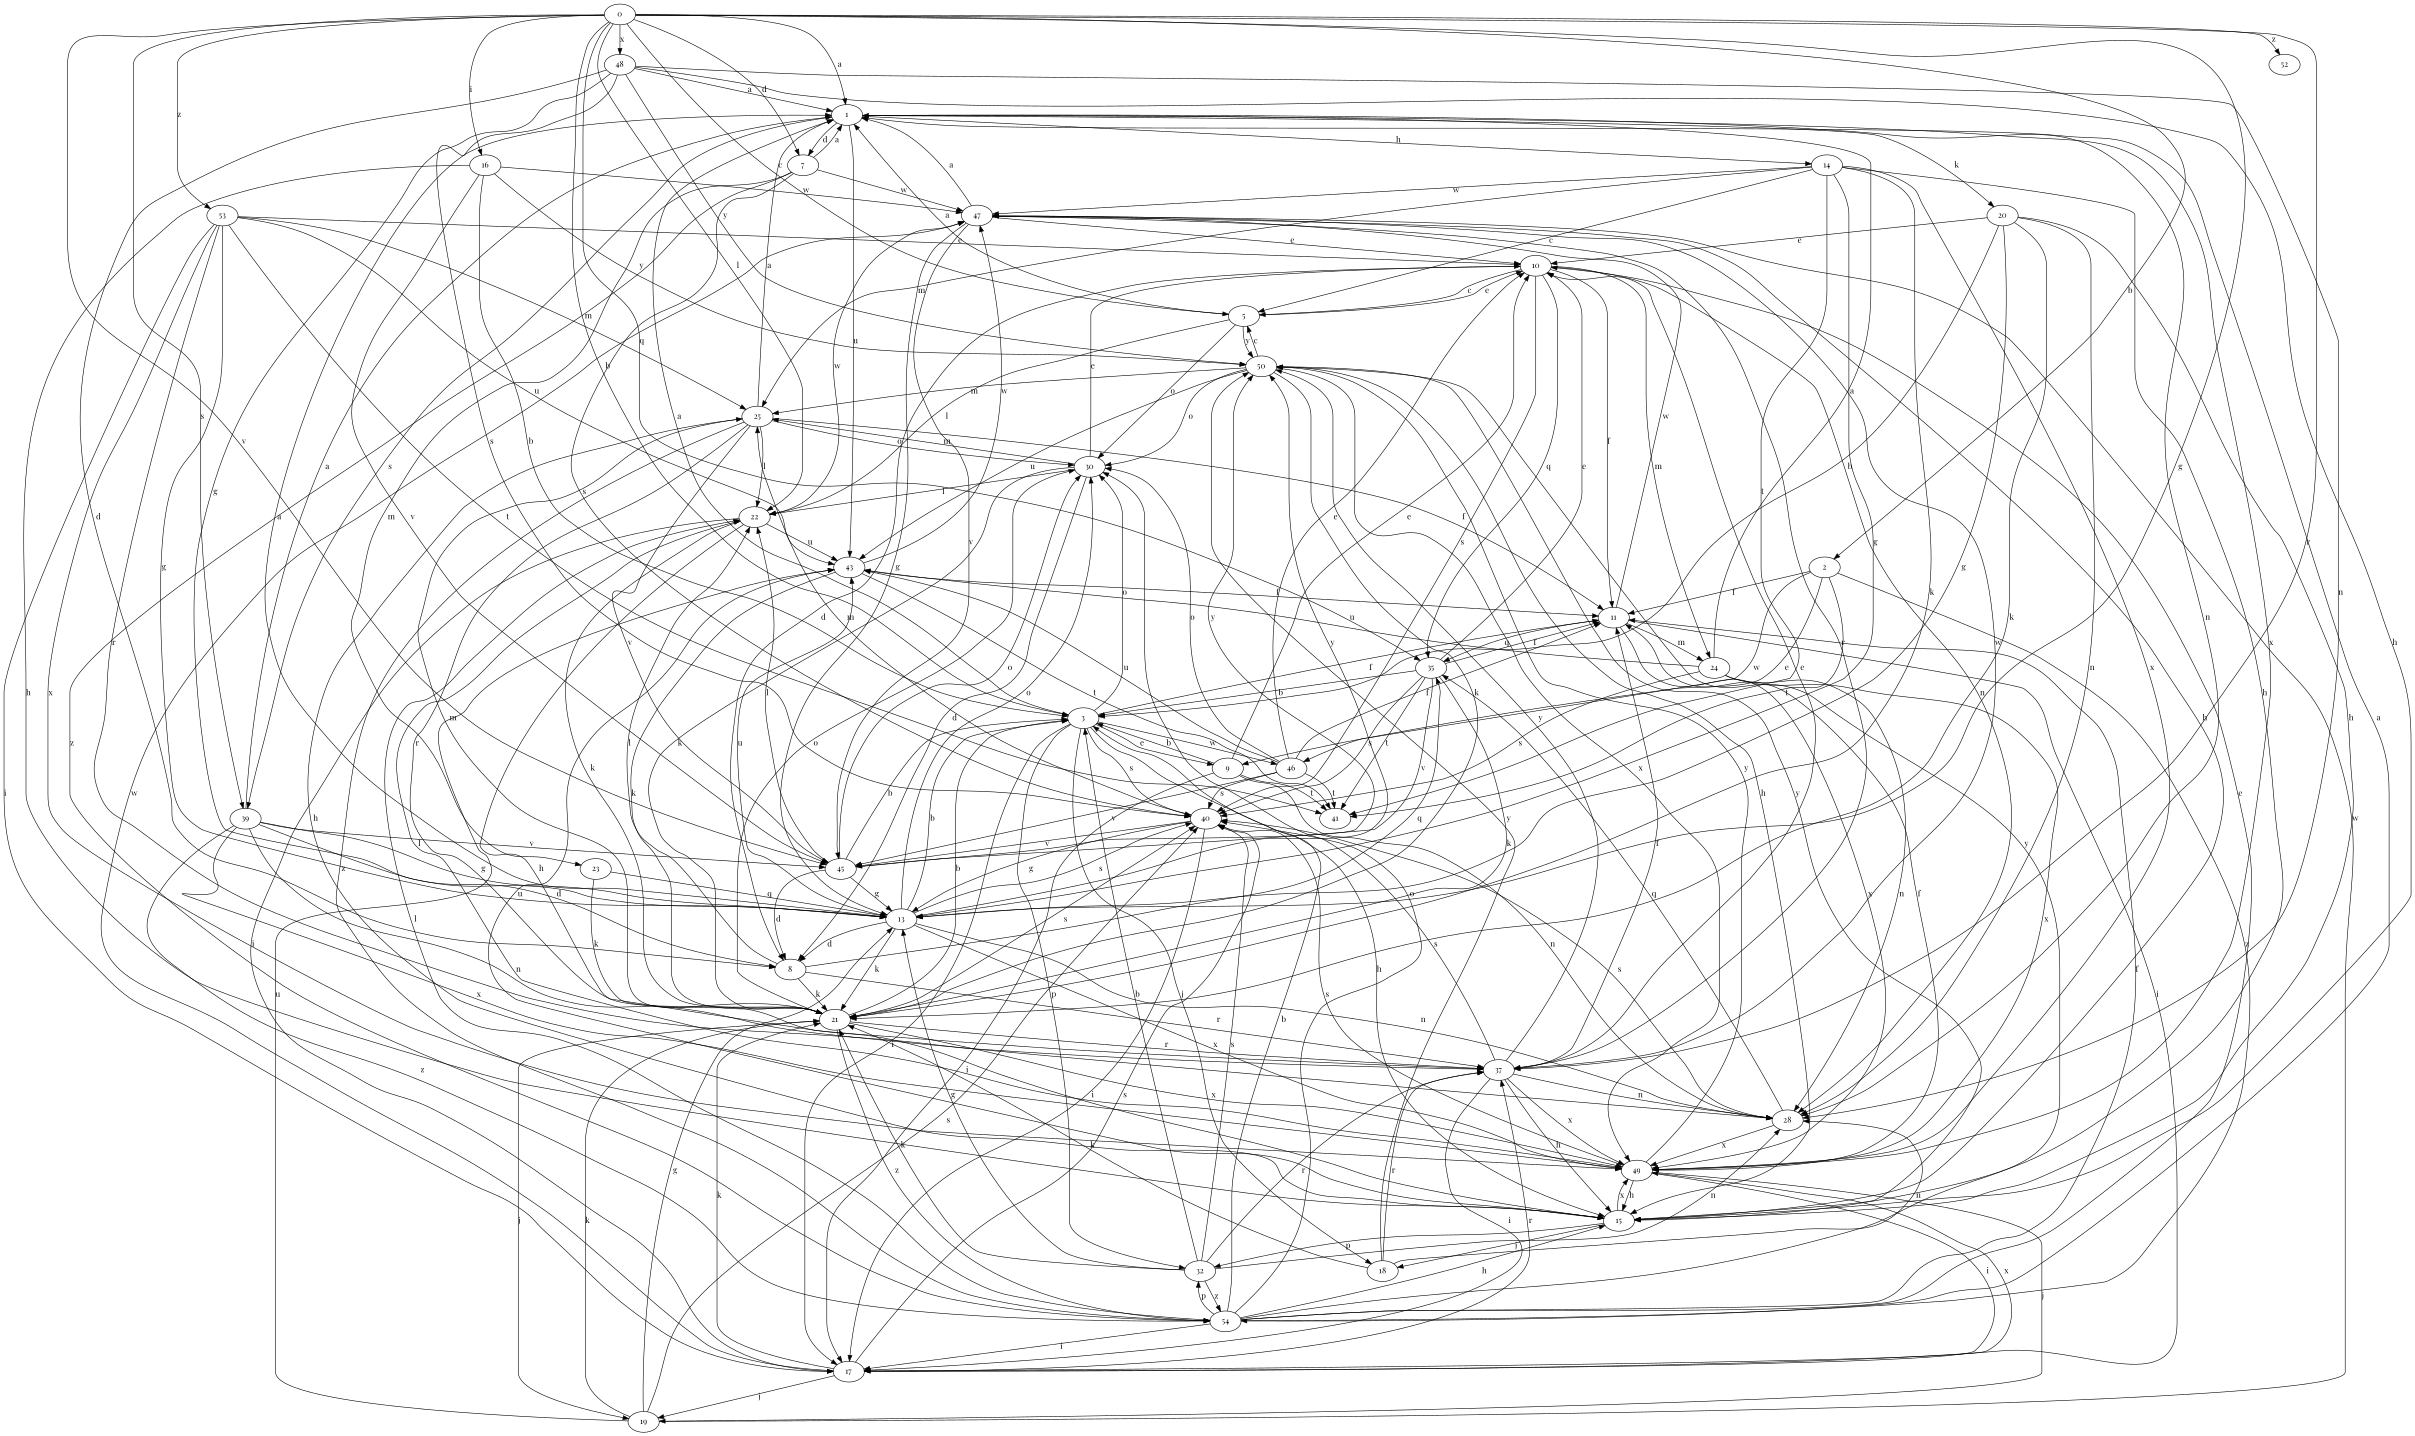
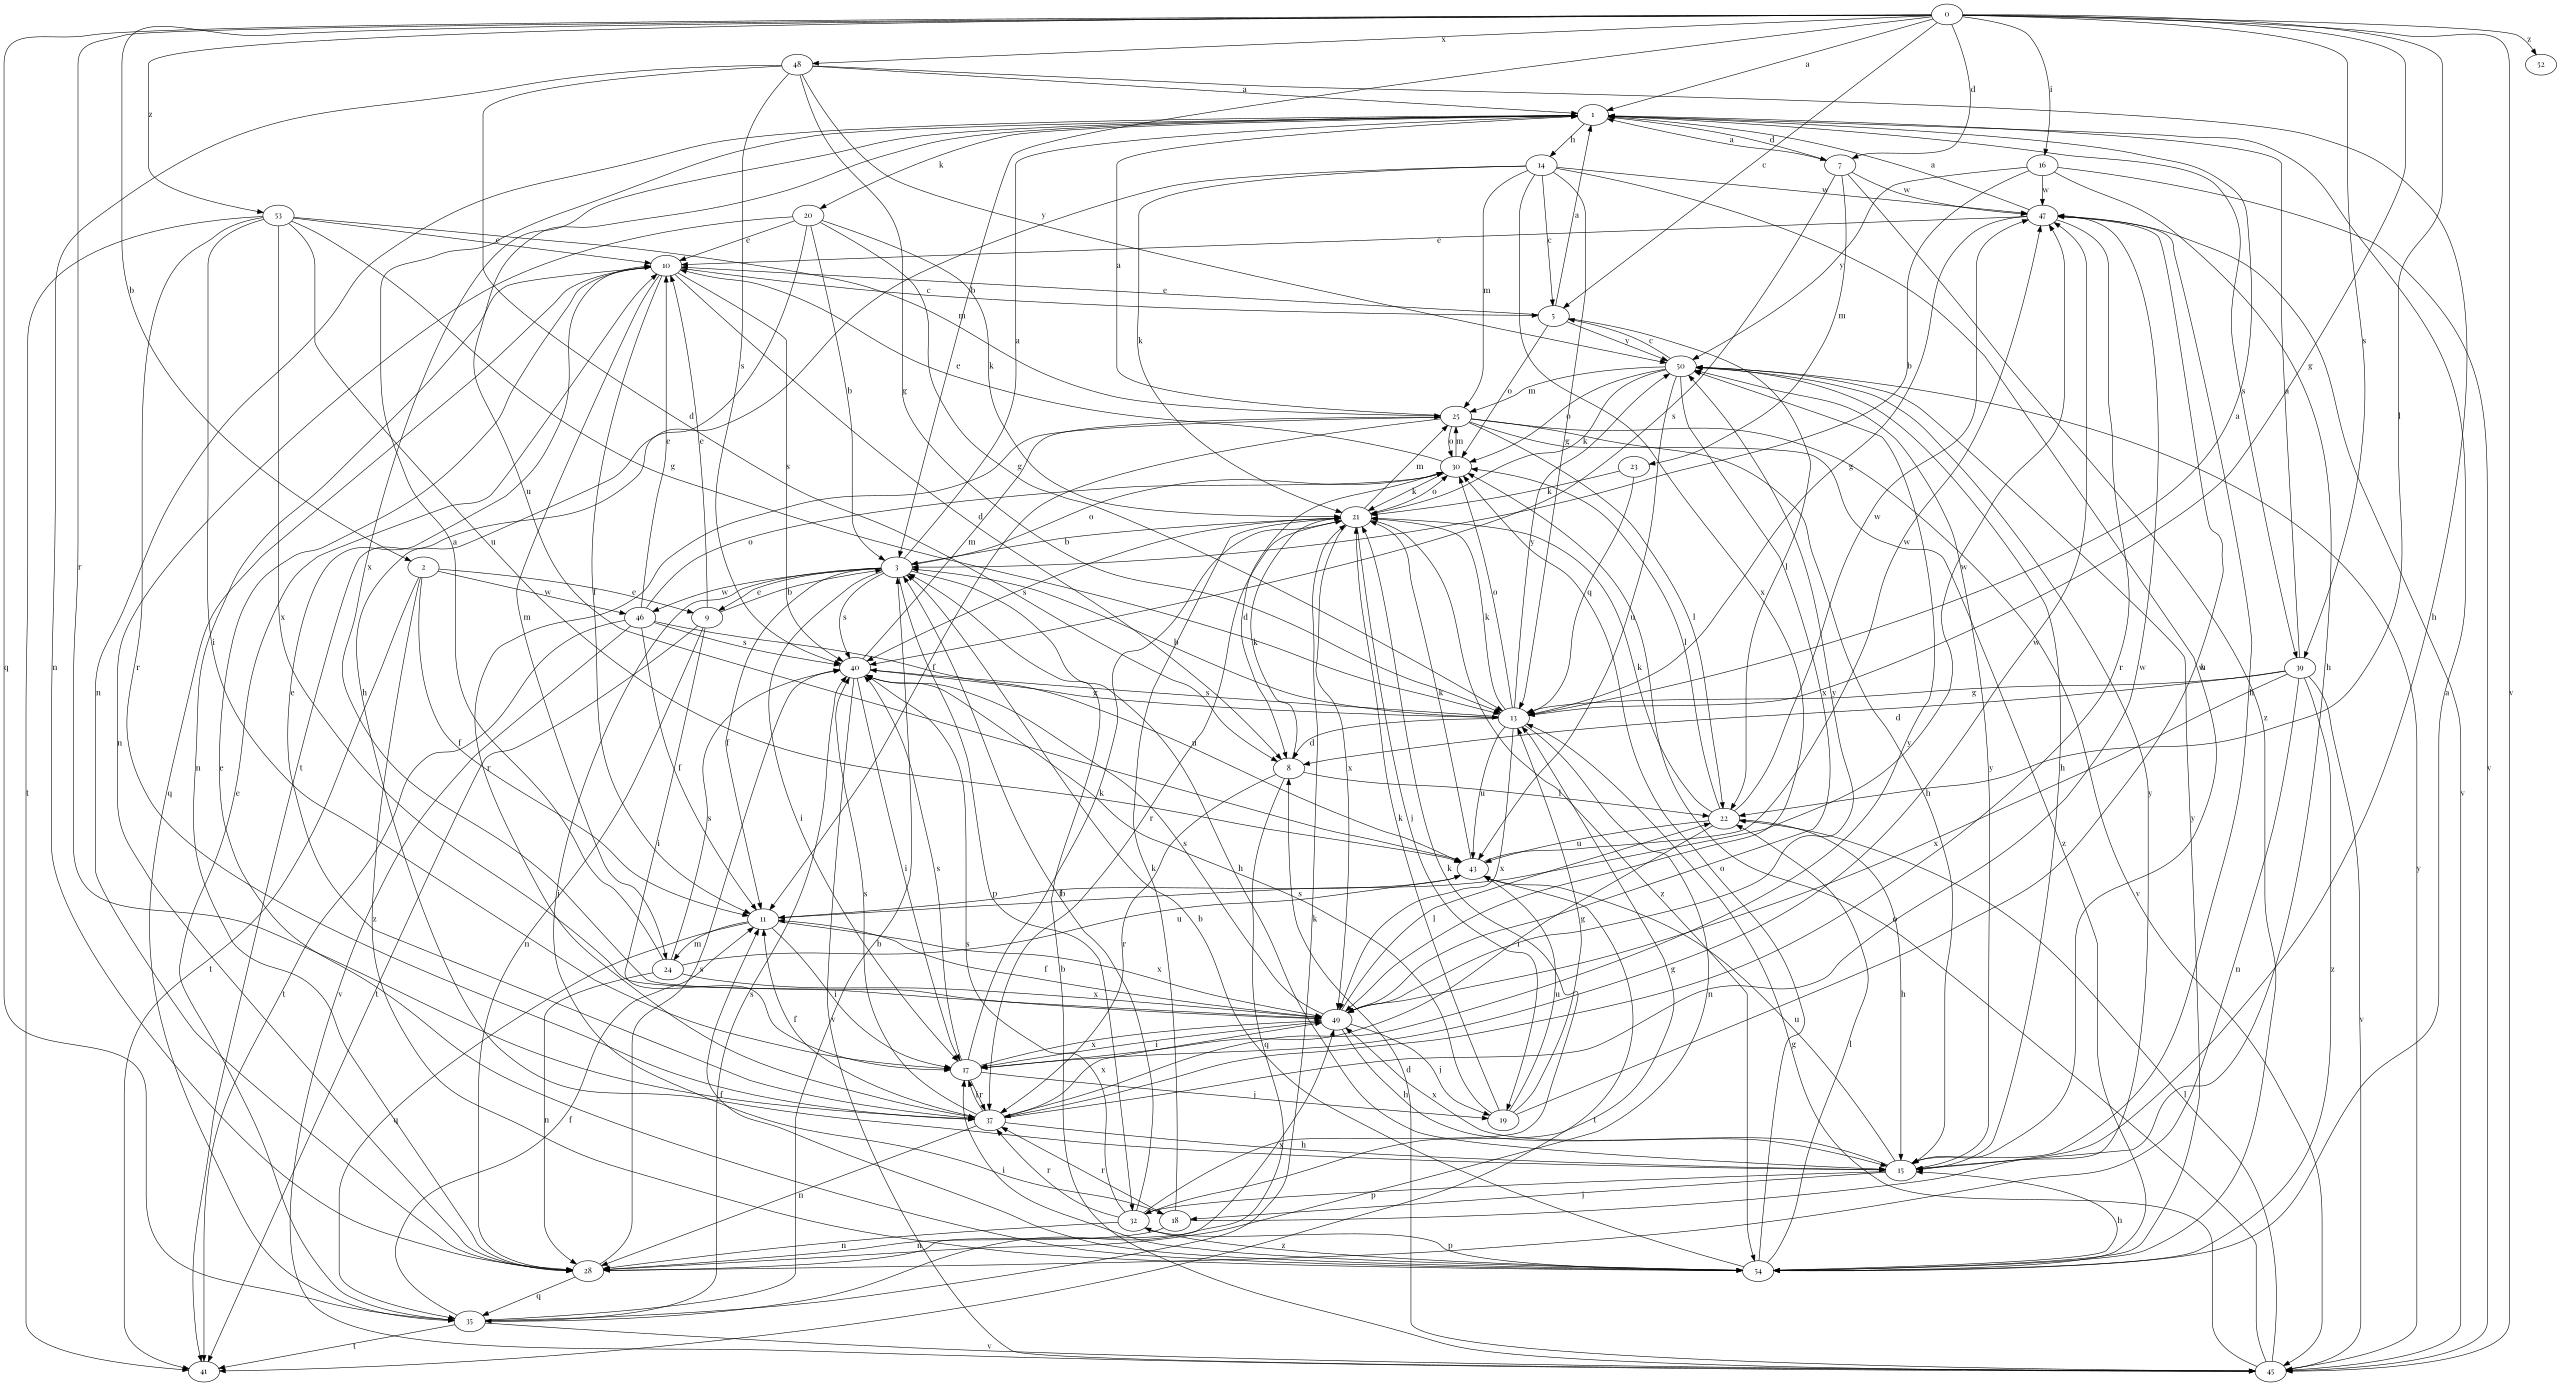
(925, 492) -> (1660, 589)
